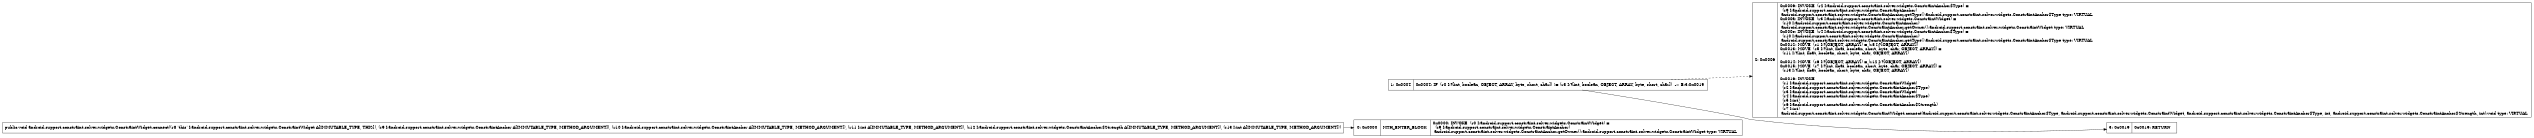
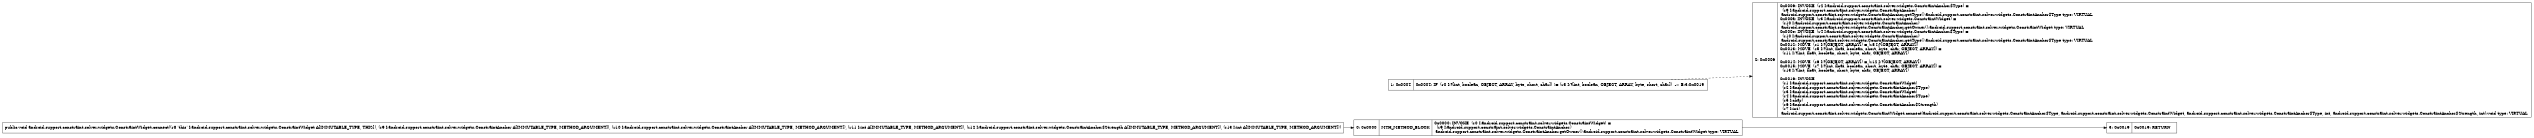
(1790, 101) -> (1792, 101)
(1842, 127) -> (1923, 128)
(1405, 128) -> (1406, 128)
